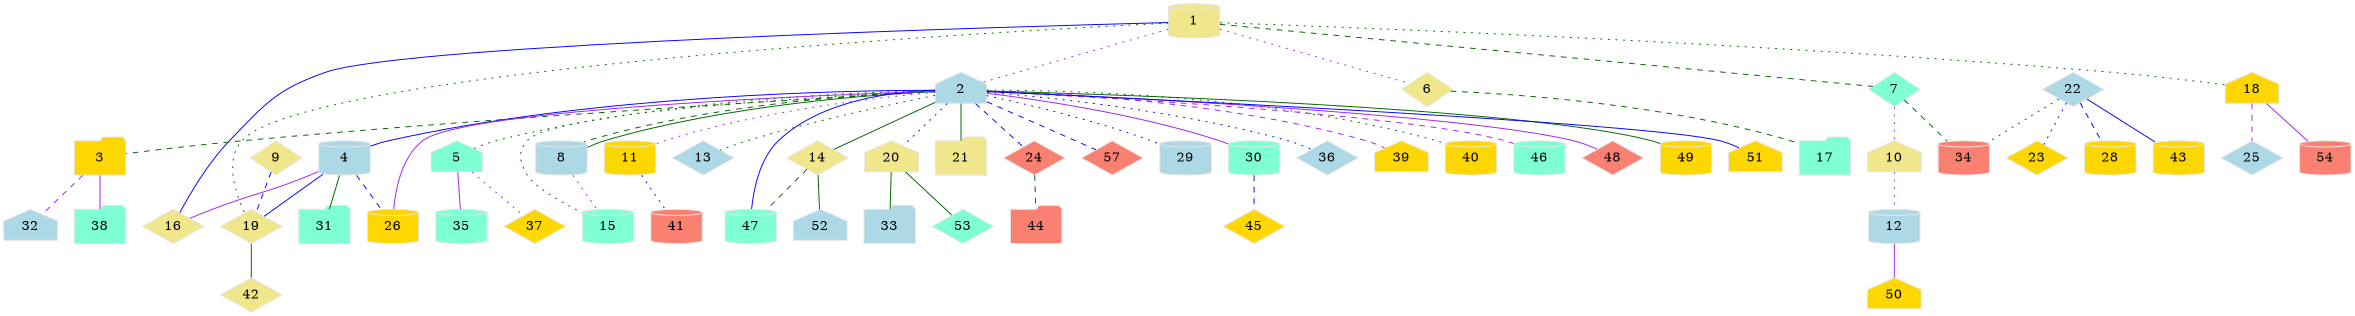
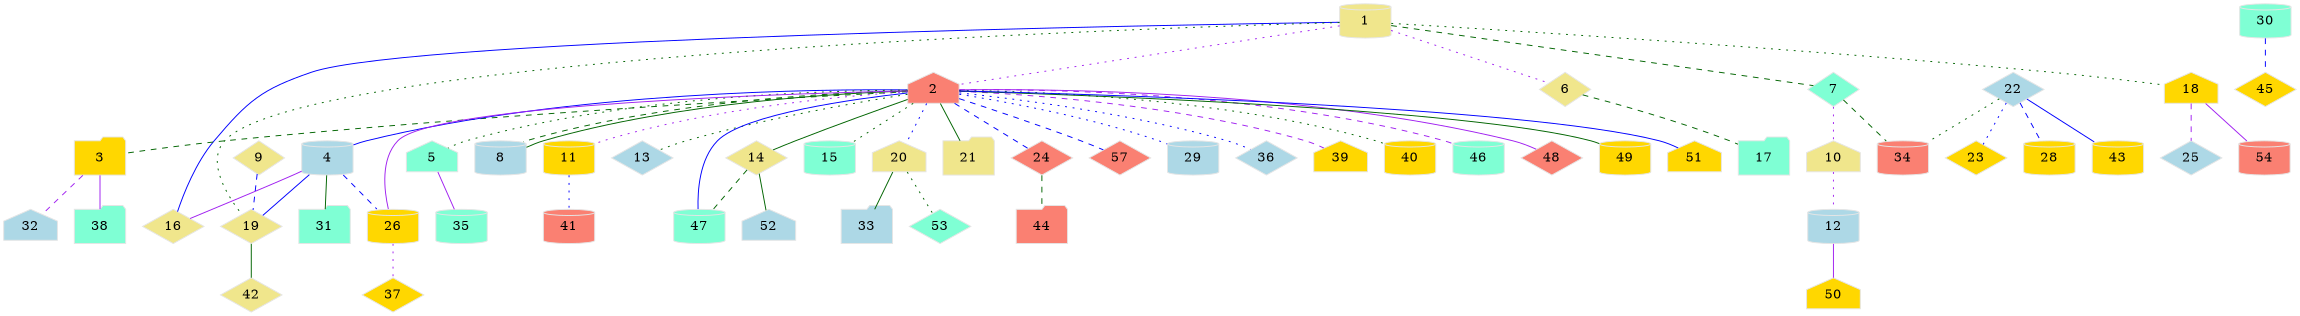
(961, 89) -> (933, 89)
(1109, 113) -> none
(585, 192) -> none
(498, 194) -> (393, 261)
(929, 194) -> (920, 193)
